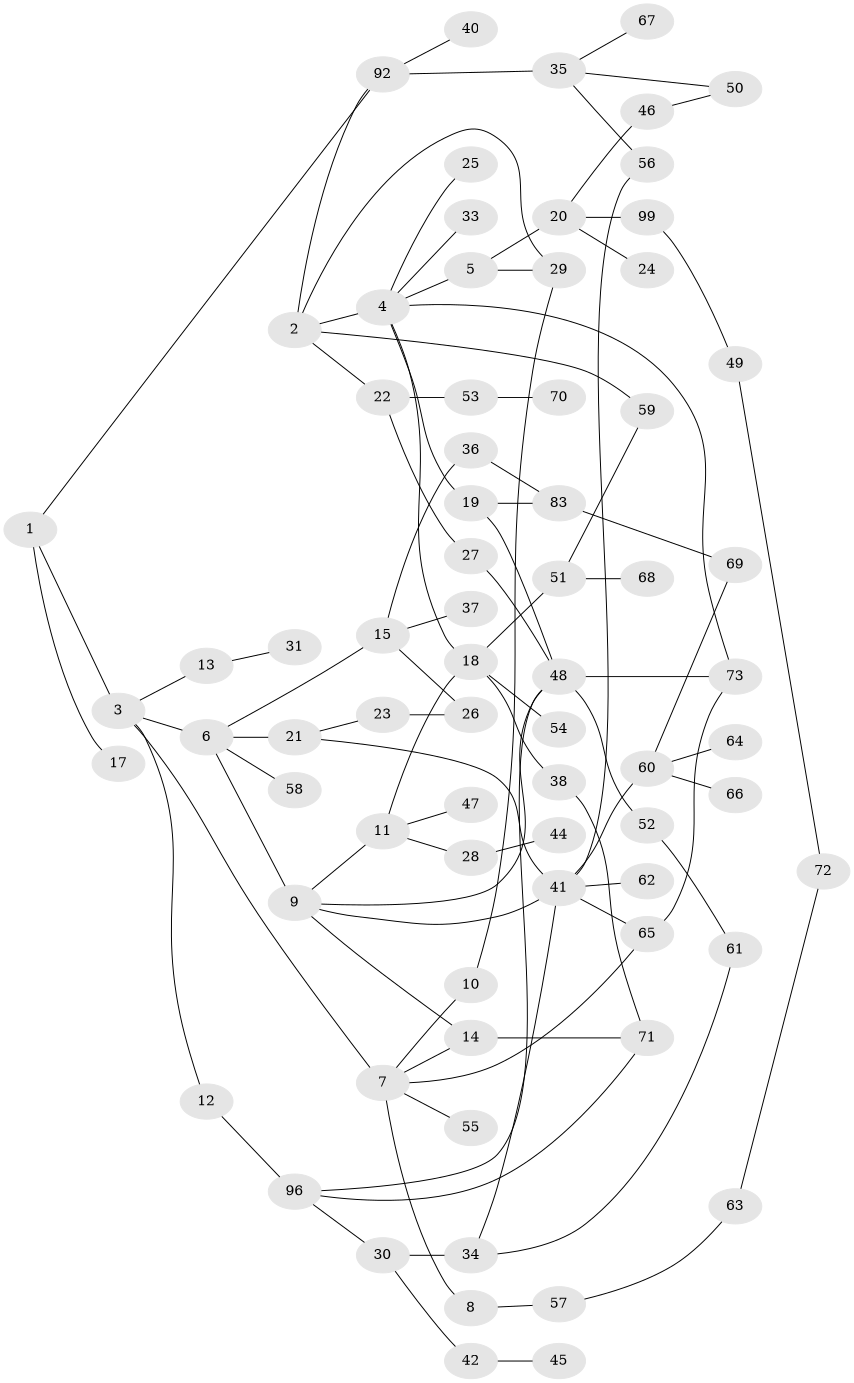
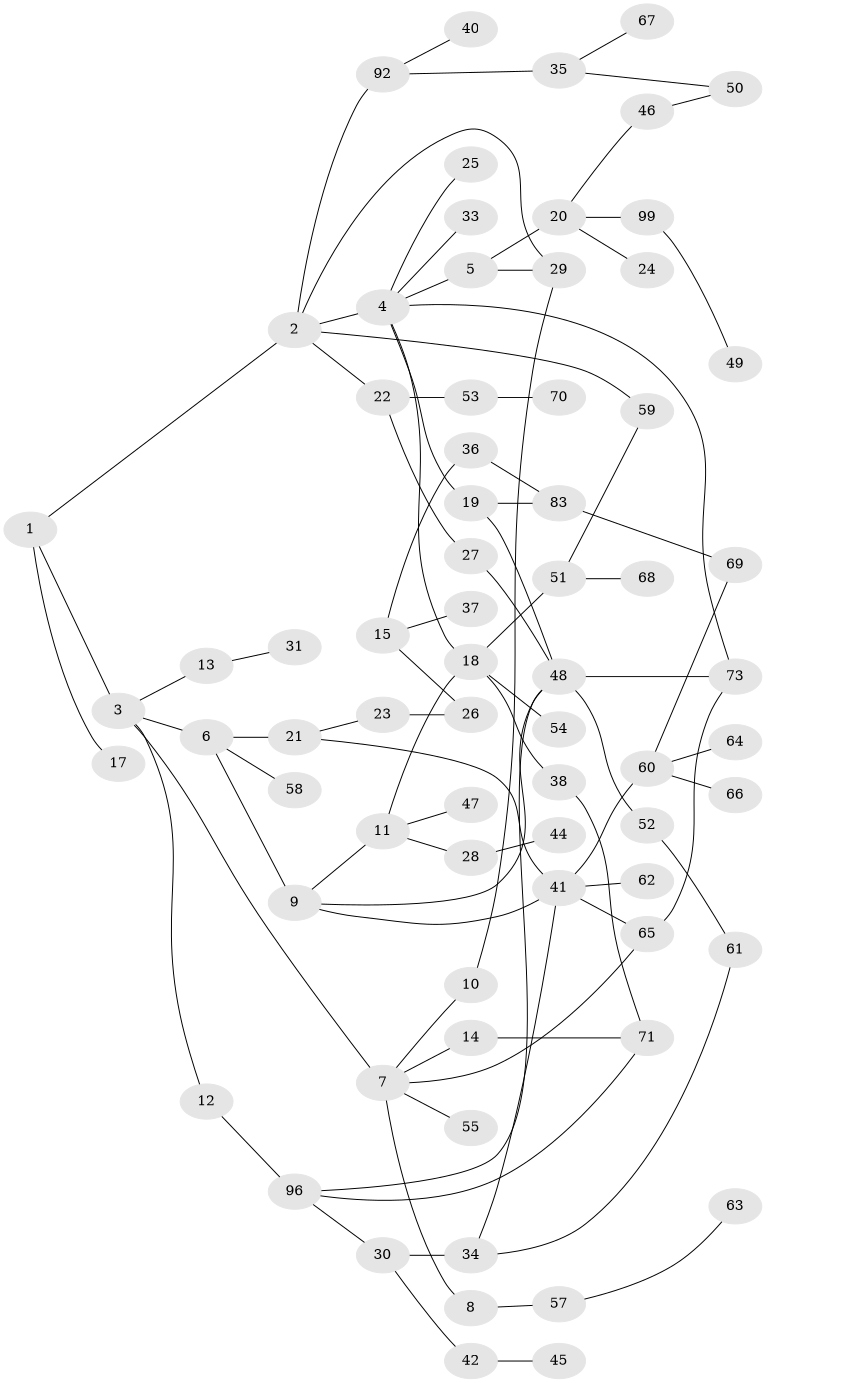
(647, 164) -> none
(206, 302) -> (163, 430)
(296, 688) -> none
(823, 871) -> none
(381, 972) -> none
